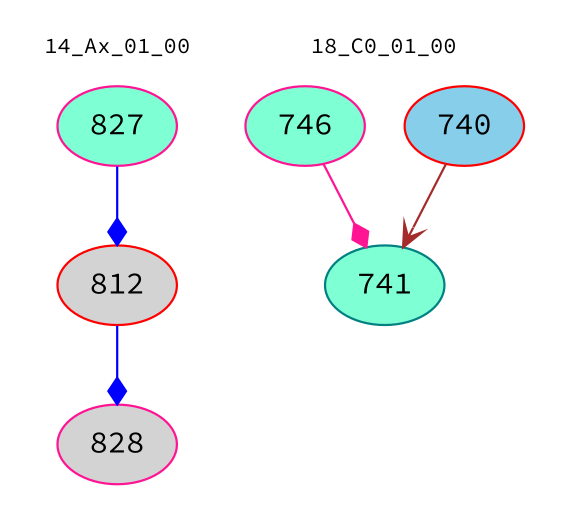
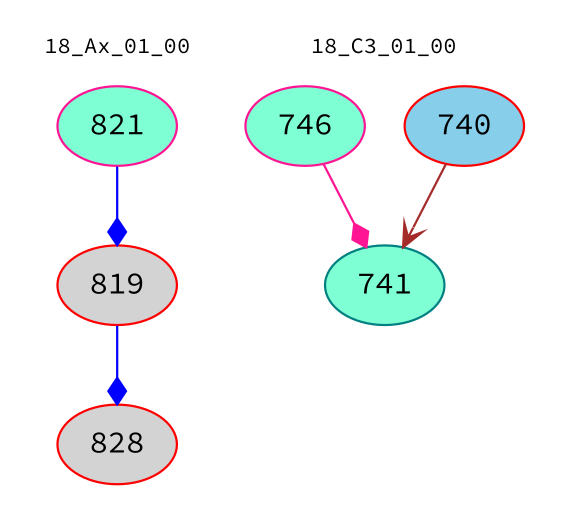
(118, 48) -> (118, 48)
(385, 48) -> (385, 48)
(117, 126) -> (117, 126)
(117, 285) -> (117, 285)
(117, 444) -> (117, 444)
